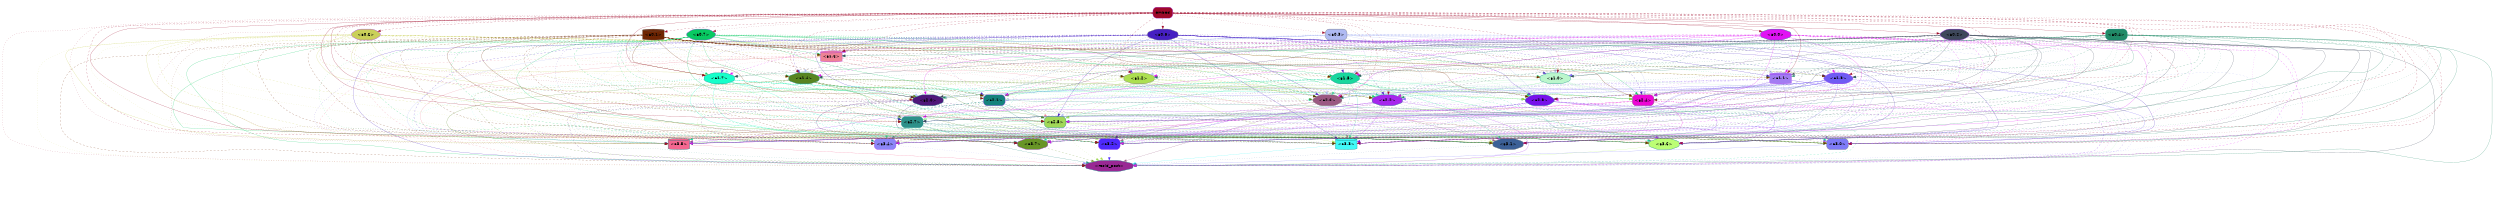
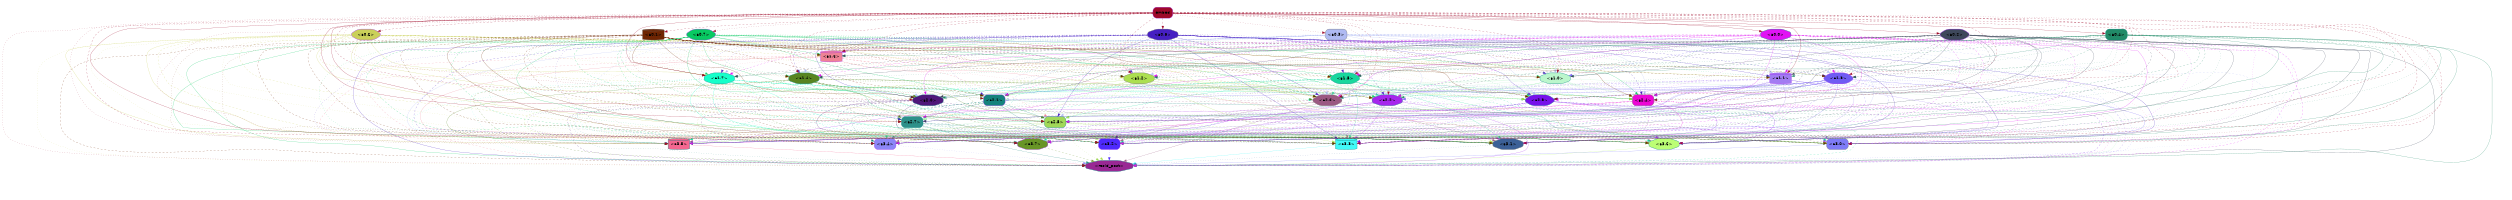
none -> (849, 51)
(819, 66) -> (1979, 75)
(1821, 102) -> (955, 110)
